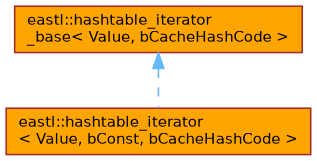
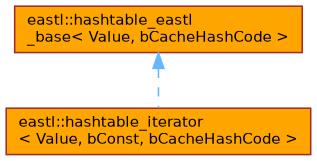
(158, 29) -> (158, 29)
